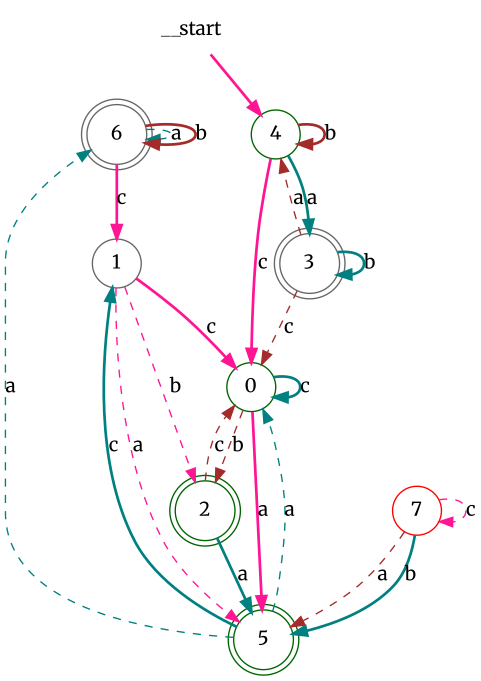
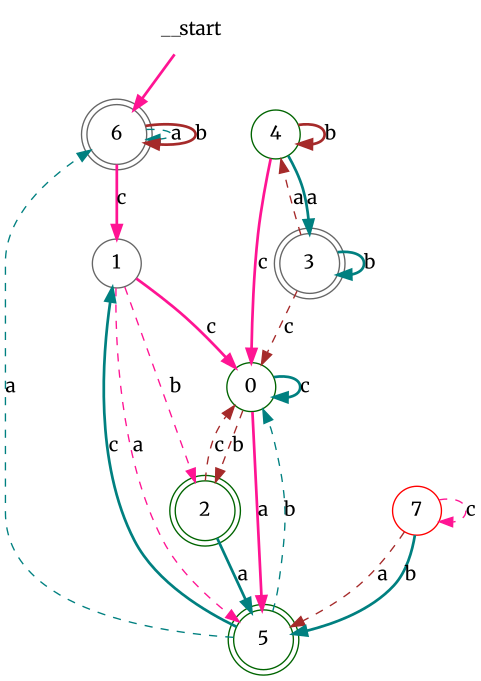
(231, 79) -> (158, 76)
(290, 511) -> (290, 511)
